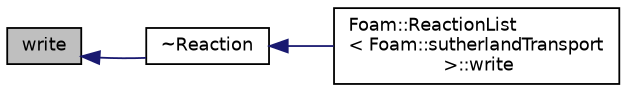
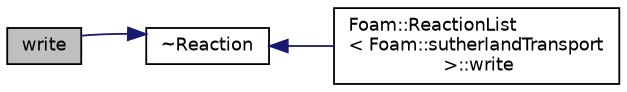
(123, 58) -> (105, 34)
